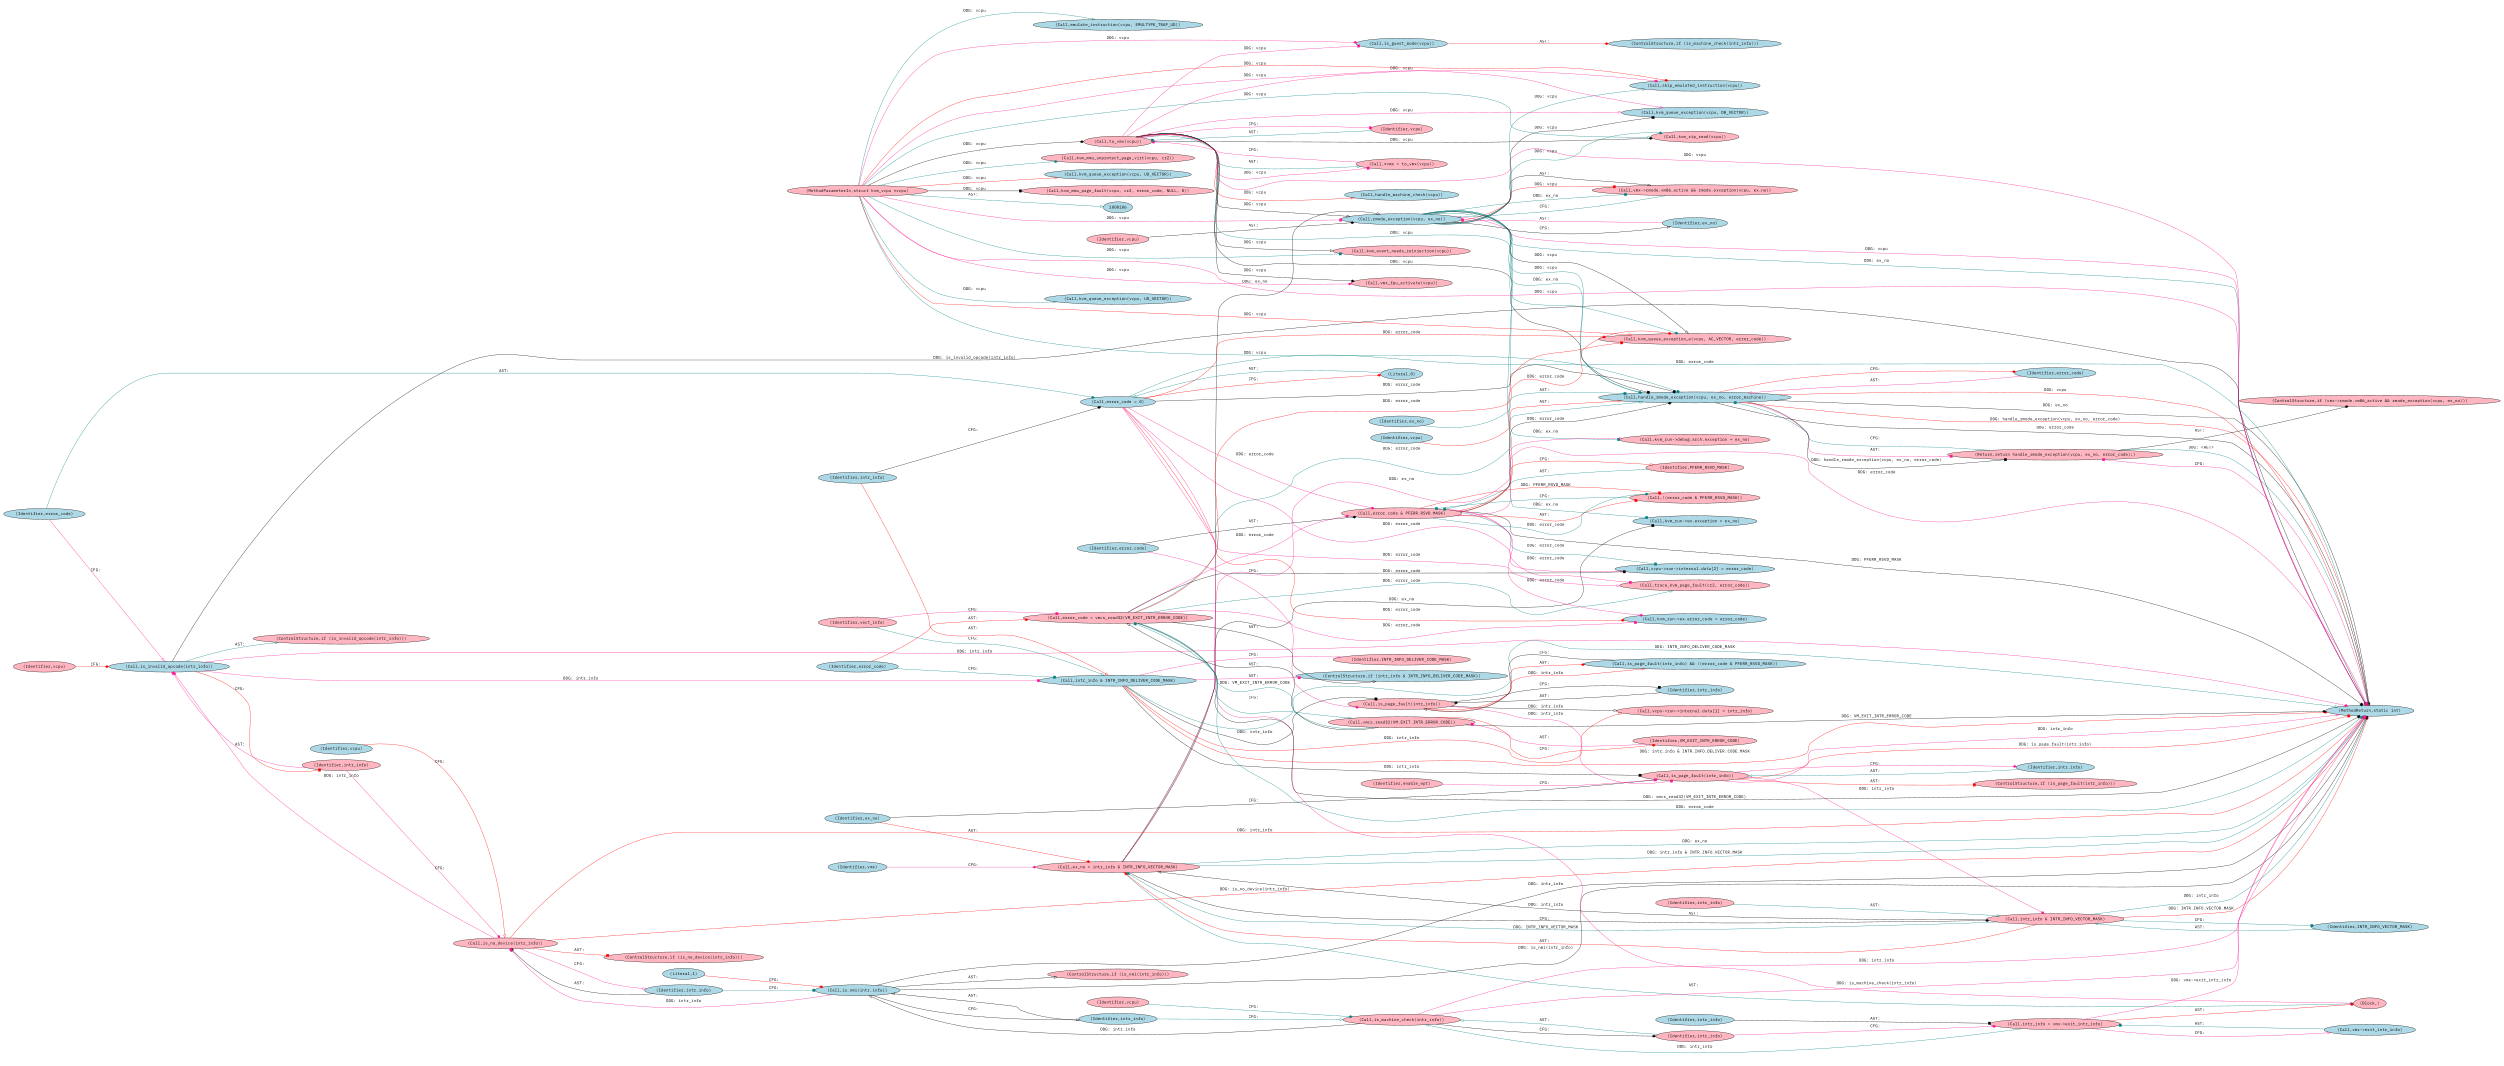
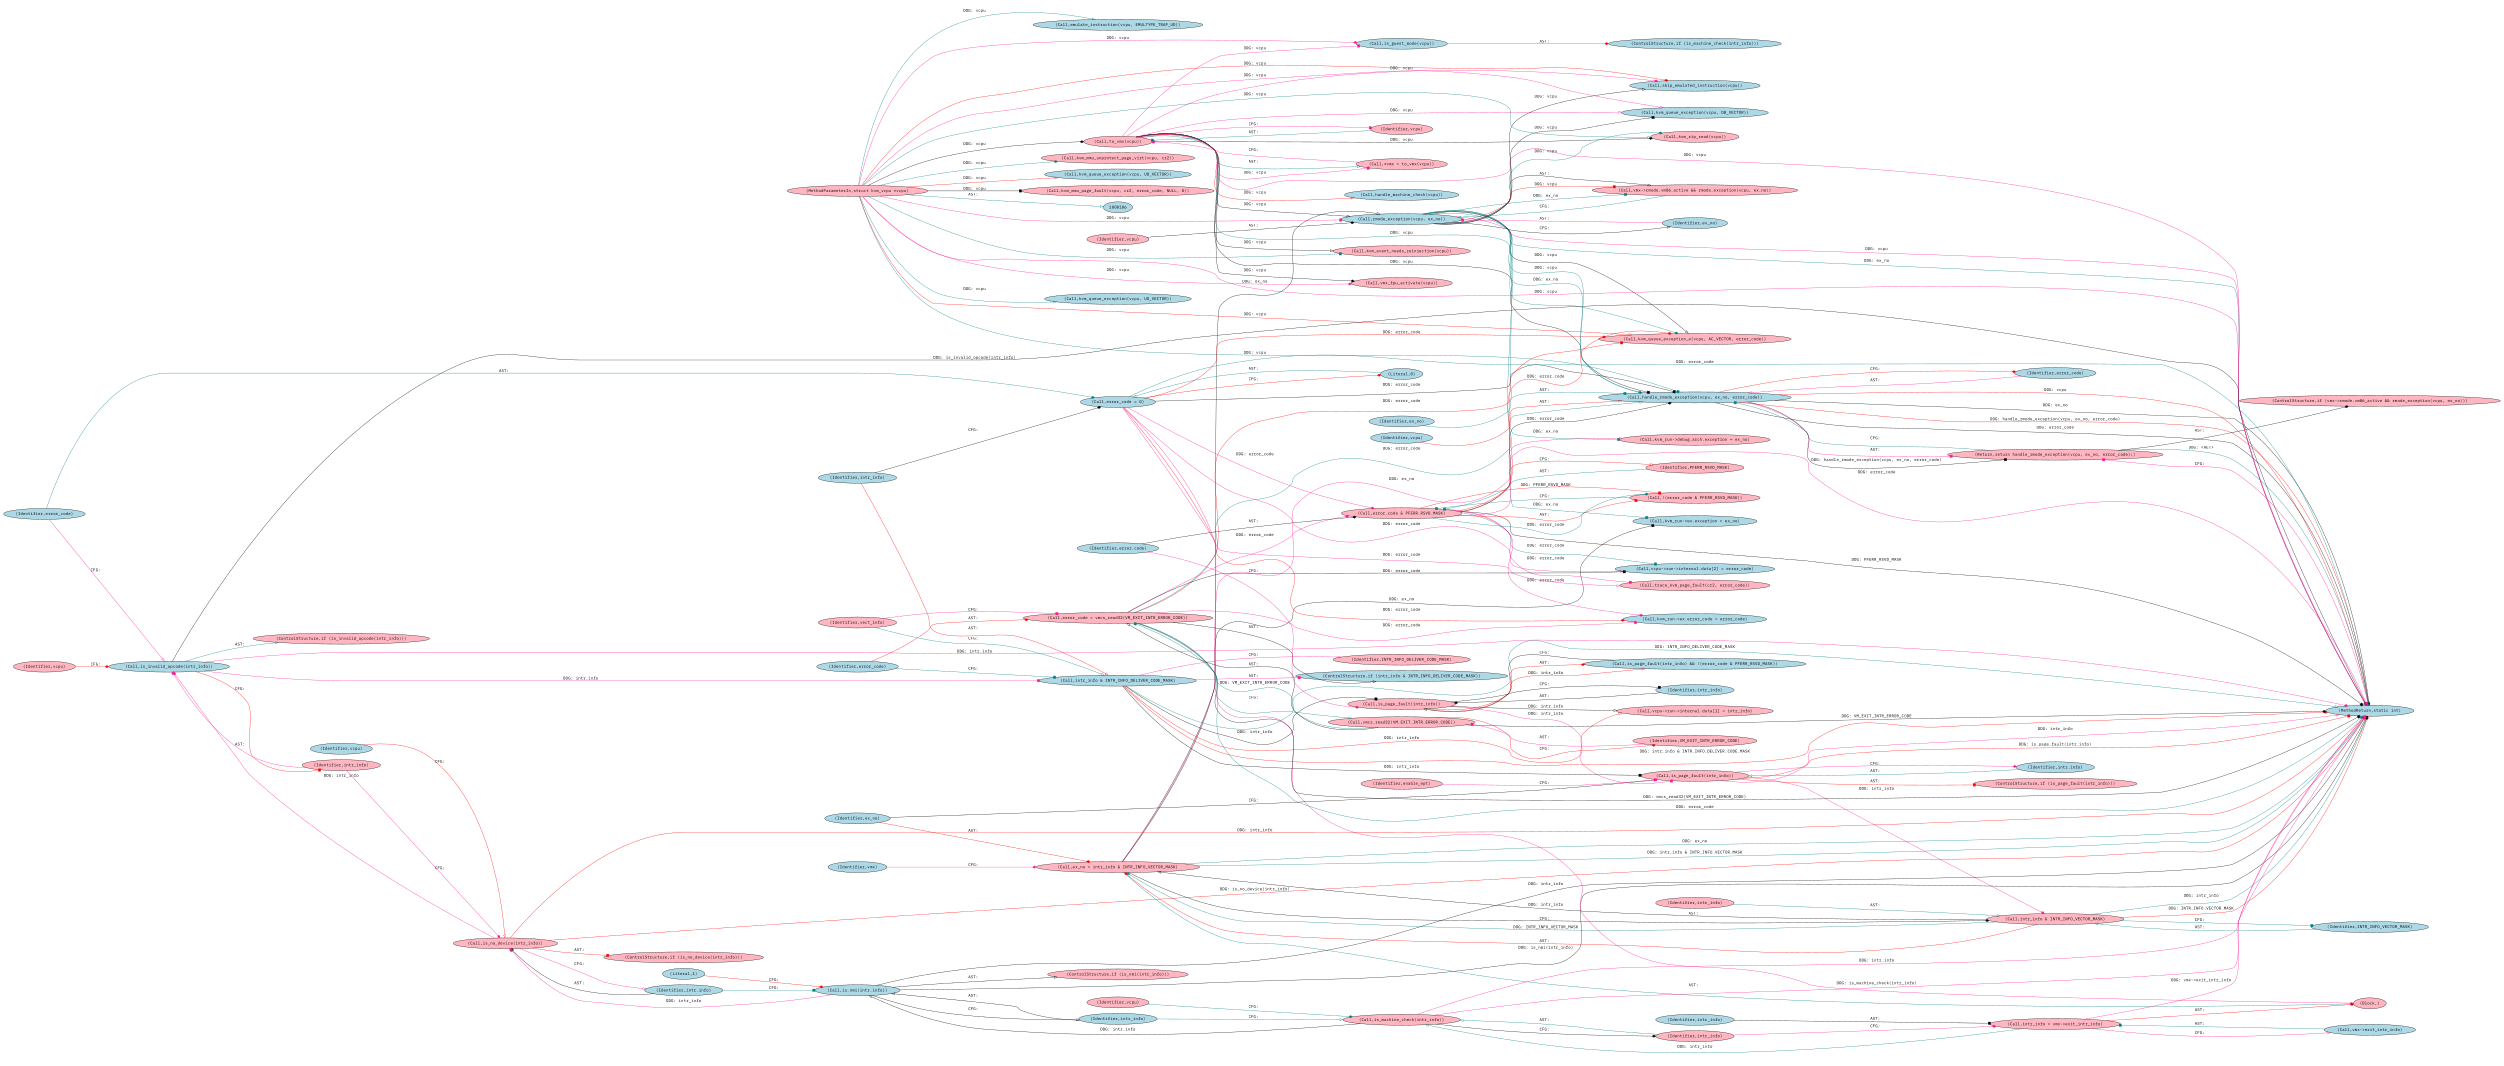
(1510, 136) -> (1510, 136)
(1695, 397) -> (1695, 397)
(1415, 584) -> none
